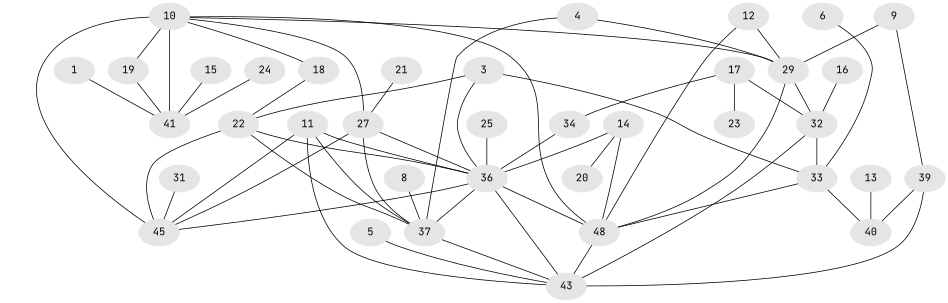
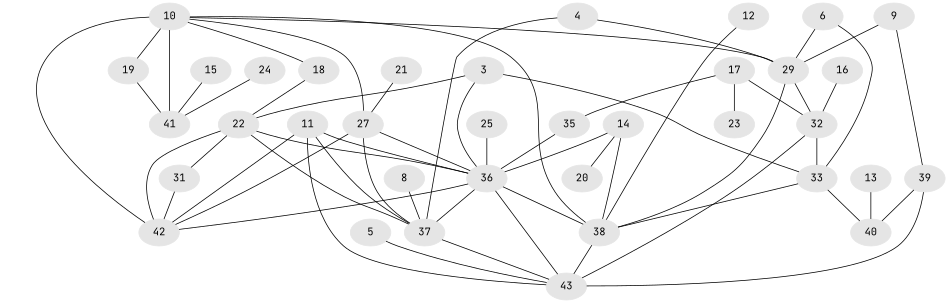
(768, 44) -> (806, 44)
(74, 70) -> none
(569, 124) -> (569, 124)
none -> (209, 152)
(159, 232) -> (159, 232)
(599, 232) -> (599, 232)
